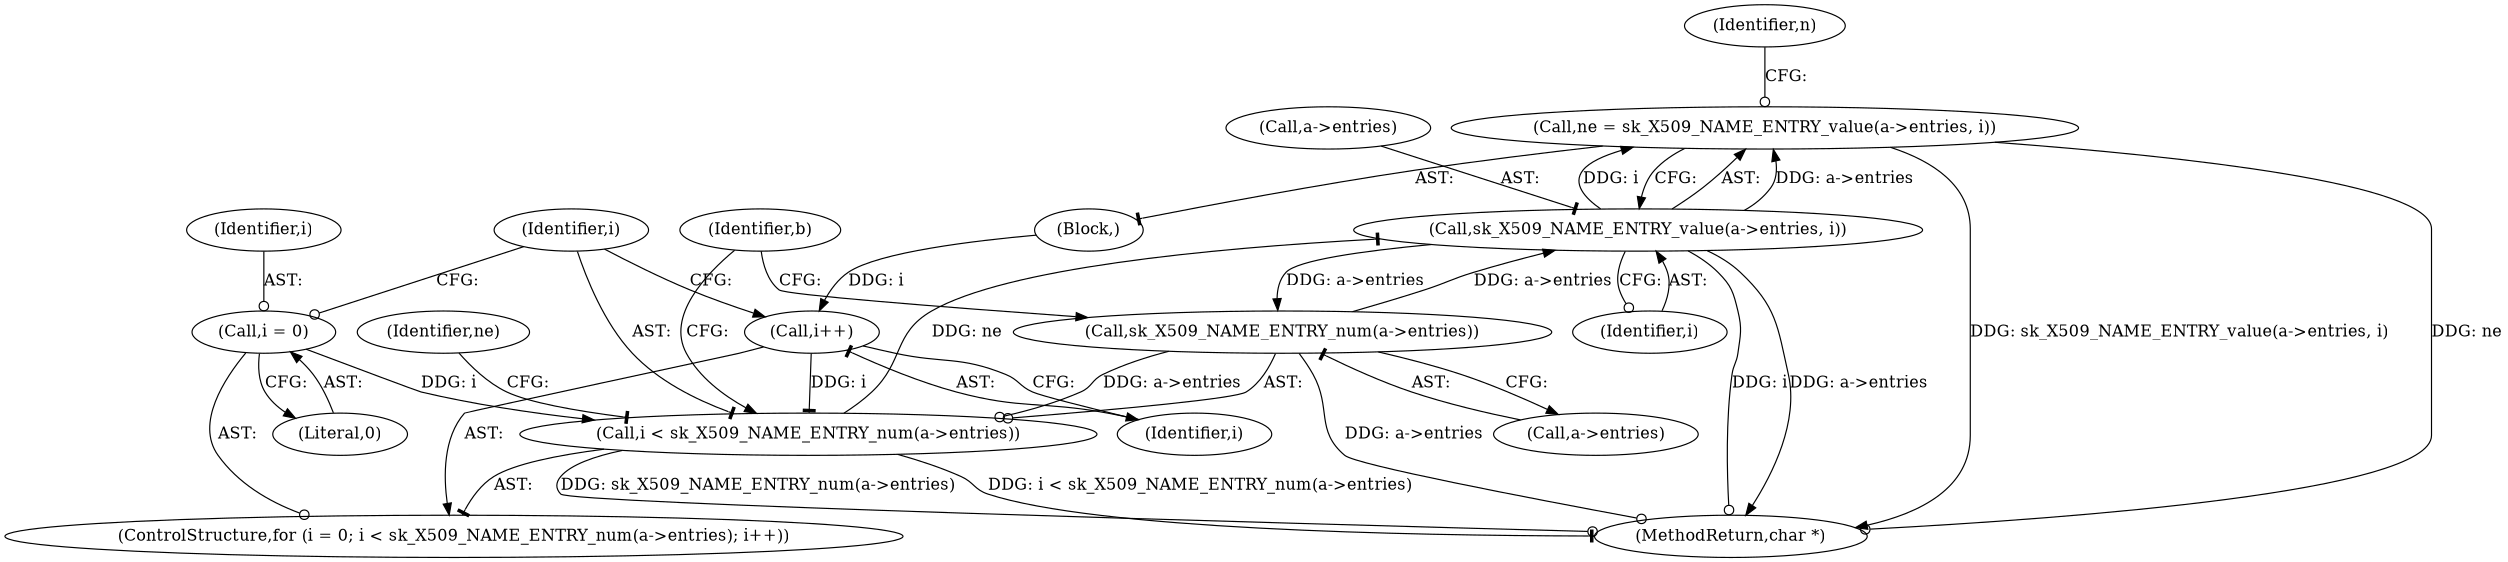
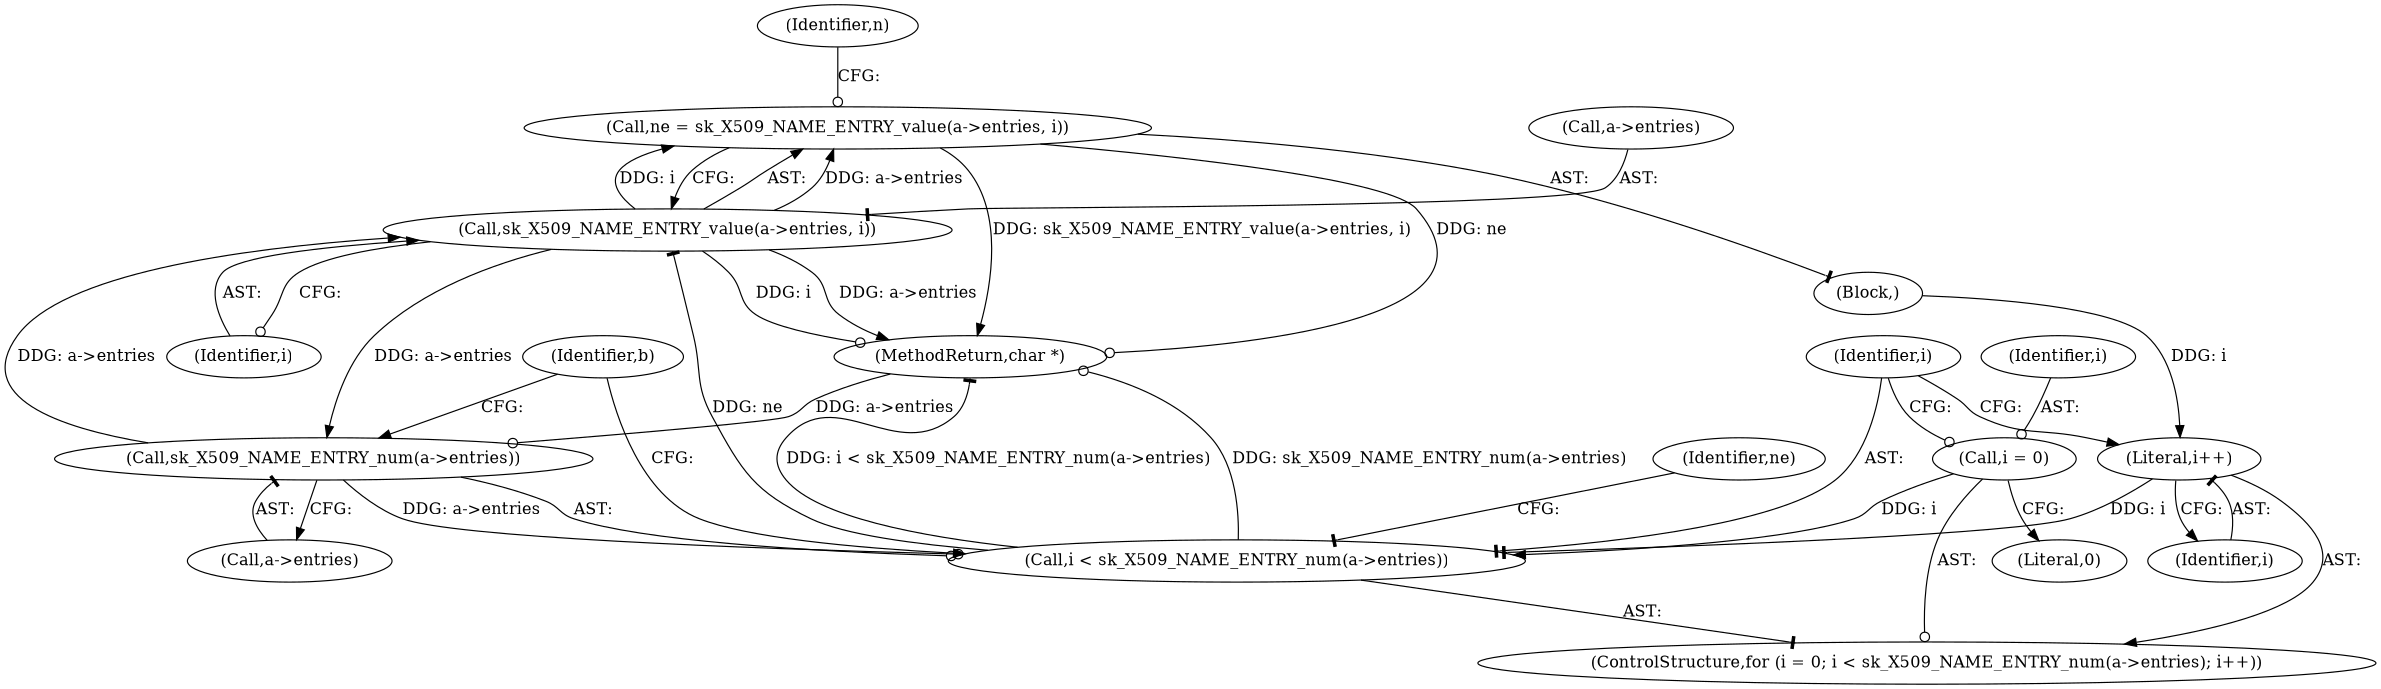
(812, 332) -> (2179, 459)
(320, 384) -> none
(1434, 478) -> (709, 426)
